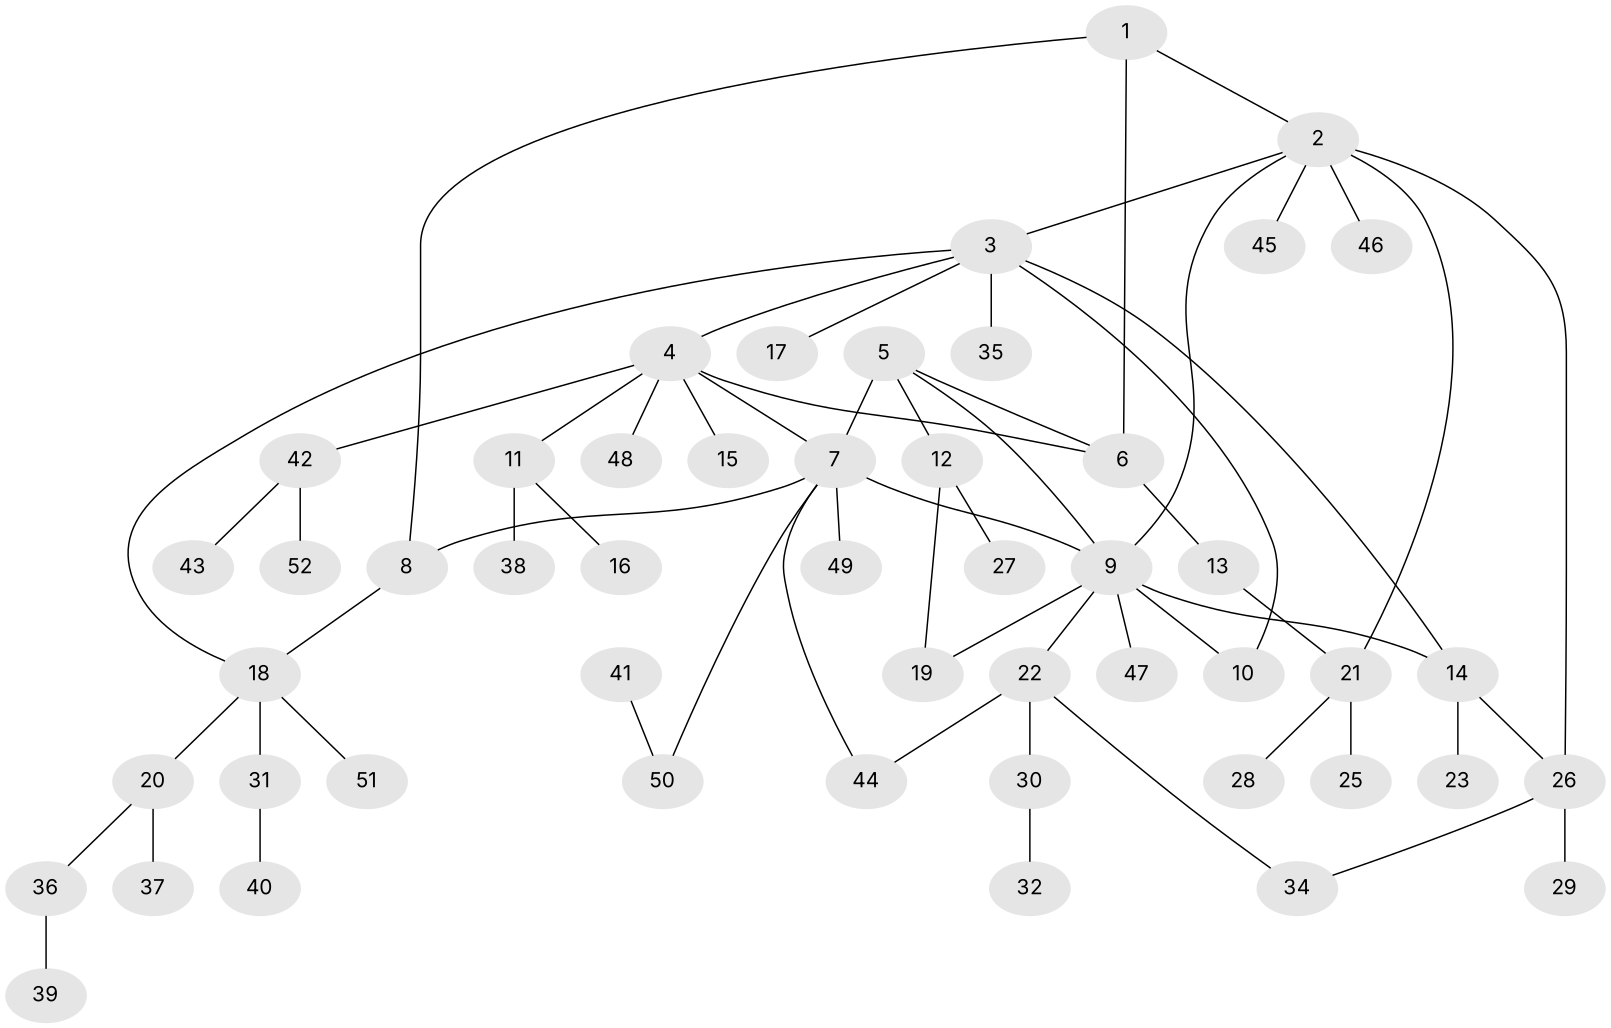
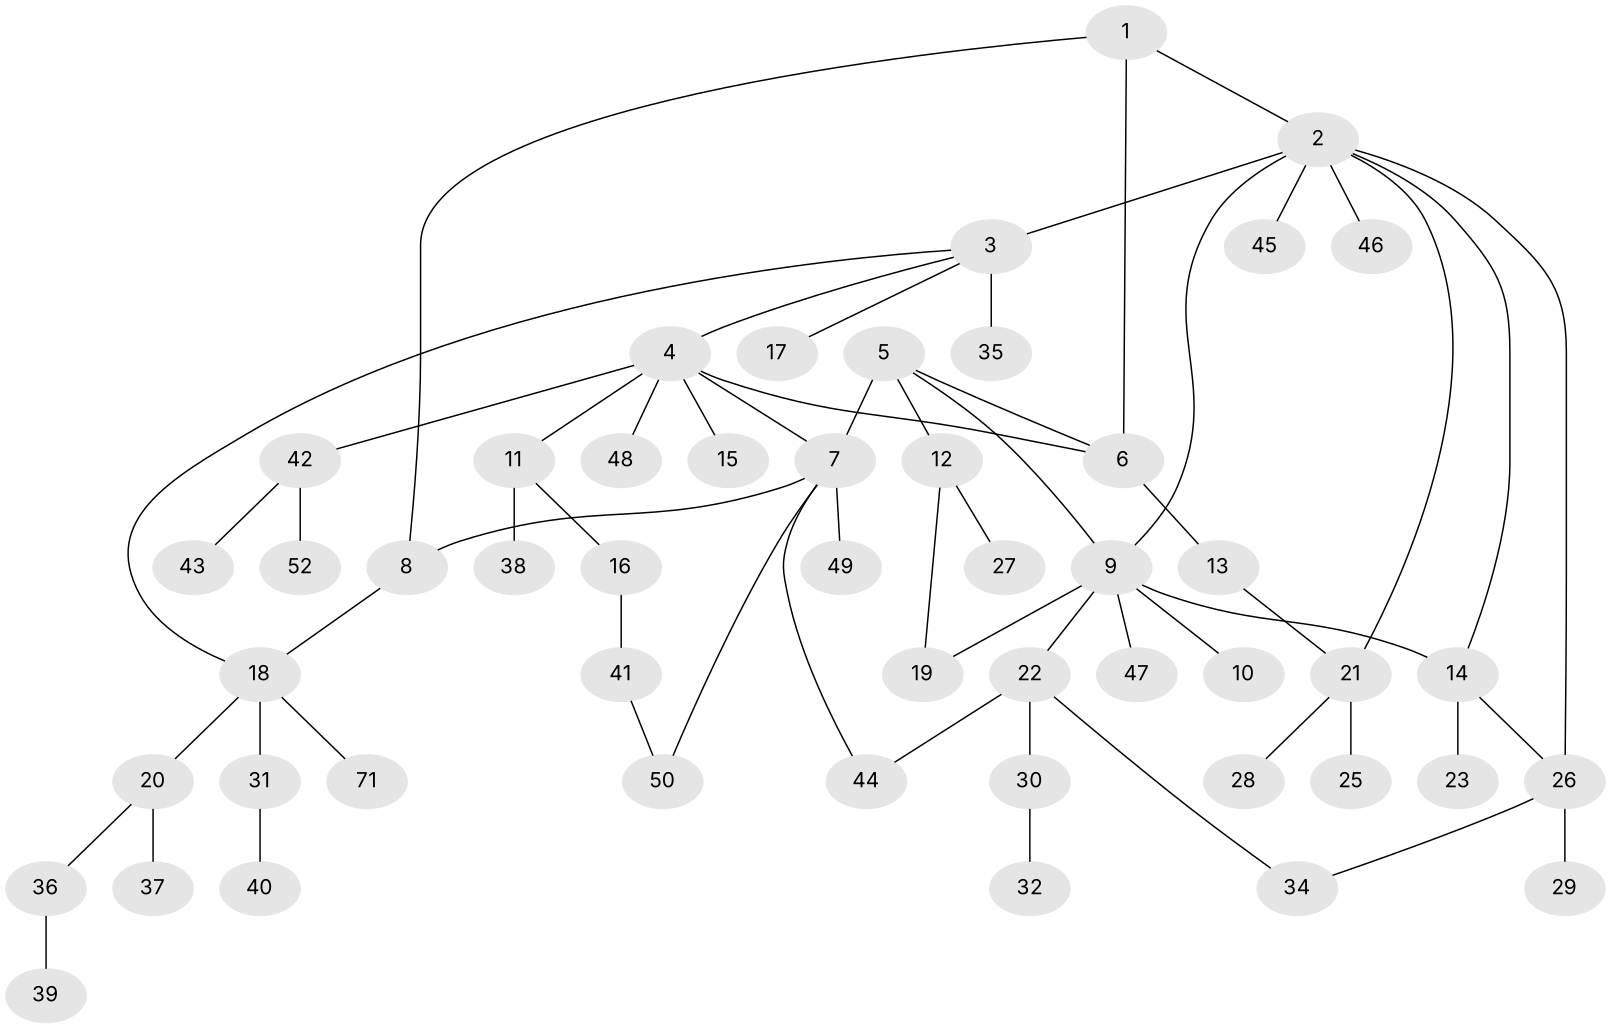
(1260, 426) -> (1510, 368)
(1203, 427) -> none
(957, 510) -> none
none -> (621, 621)
(367, 782) -> (367, 782)
